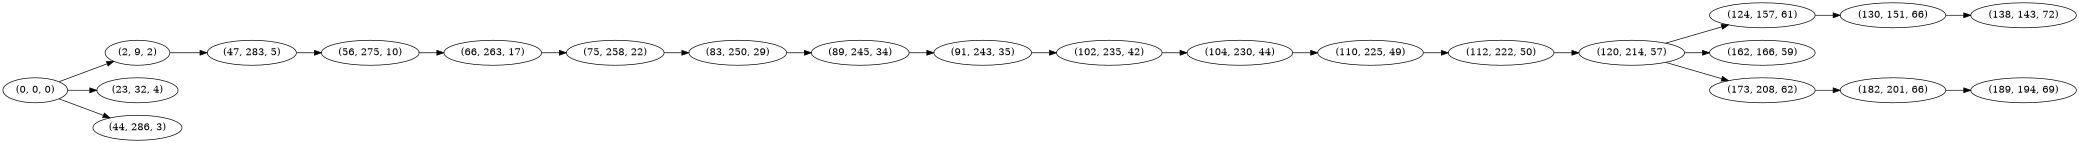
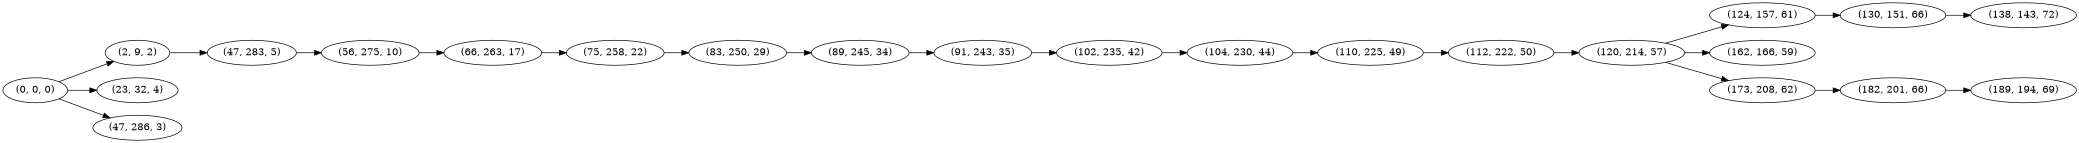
(137, 128) -> (137, 128)
